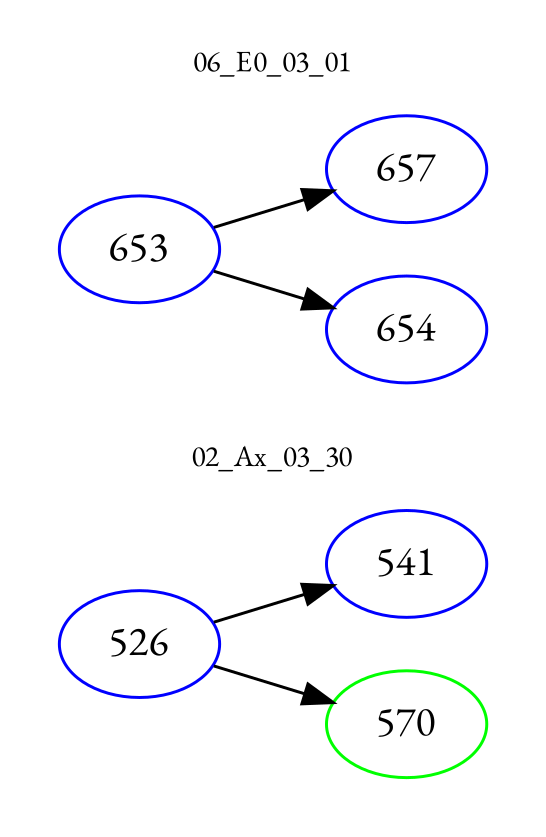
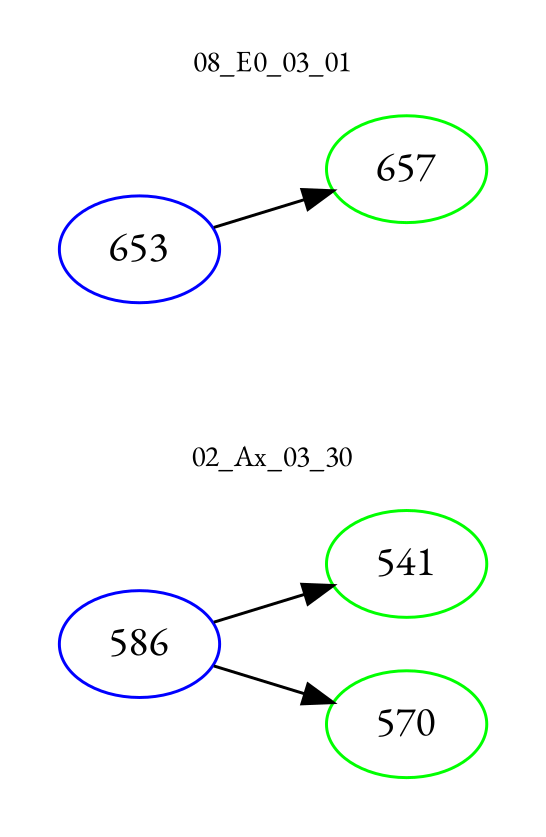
(273, 64) -> (273, 64)
(407, 169) -> (407, 169)
(407, 329) -> none
(407, 564) -> (407, 564)
(139, 644) -> (139, 644)
